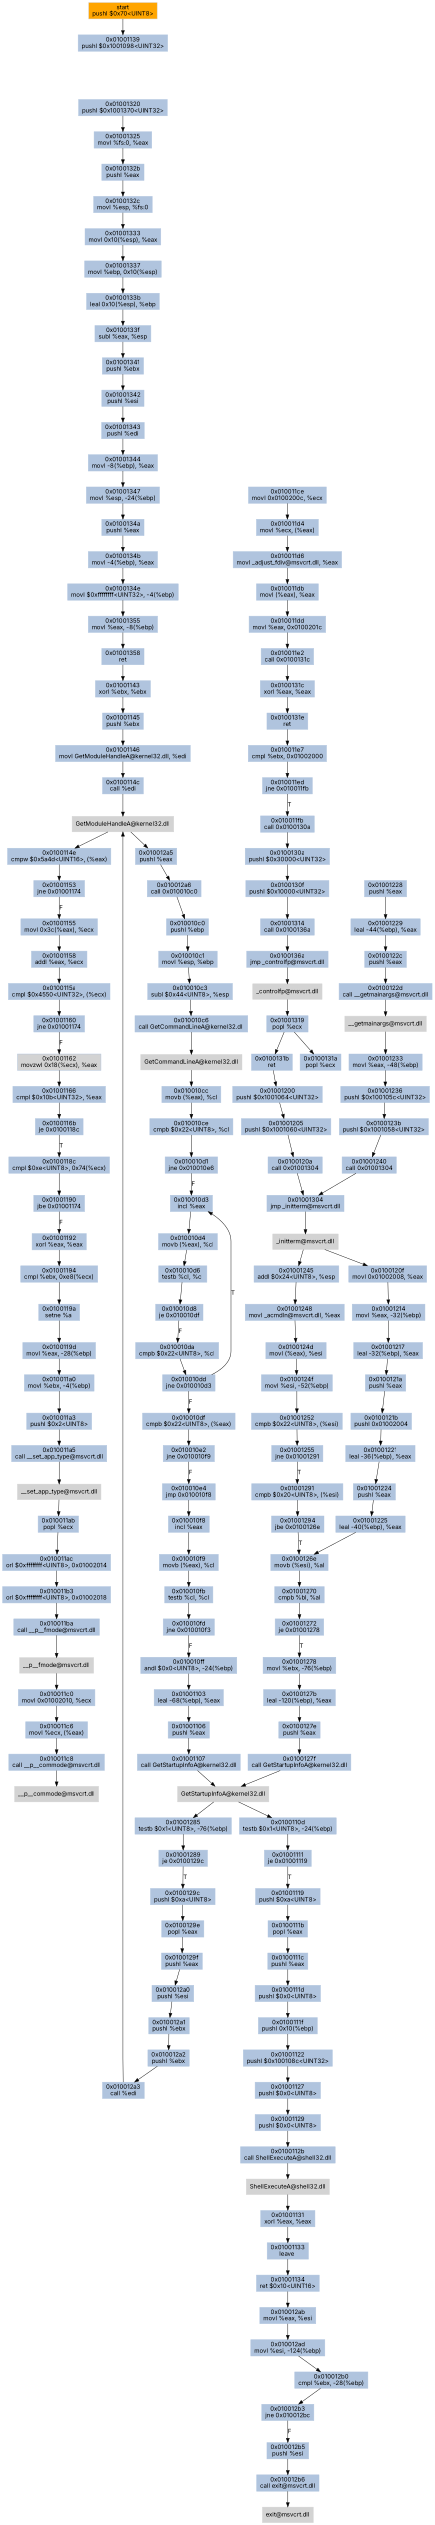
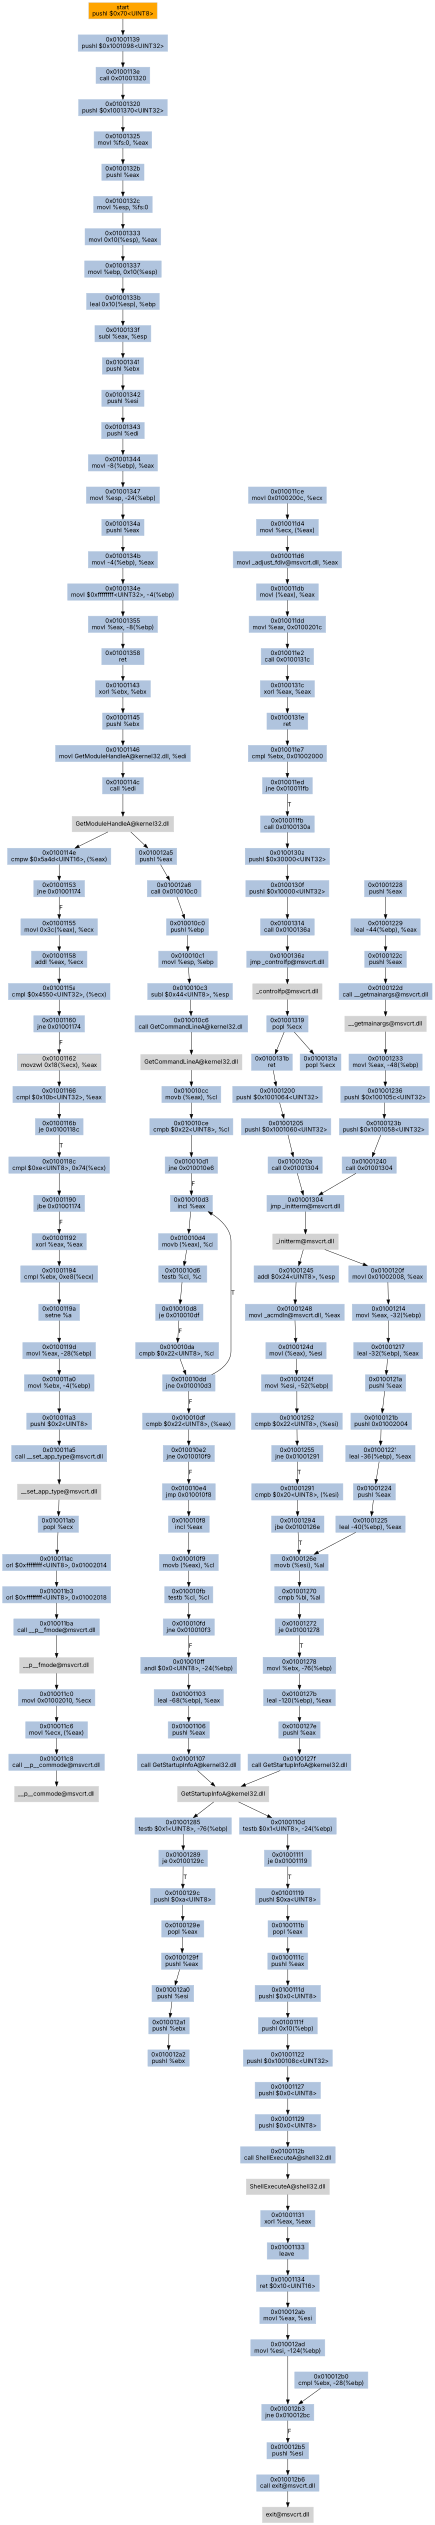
none -> (123, 75)
(123, 2090) -> none
(308, 2363) -> (288, 2378)
